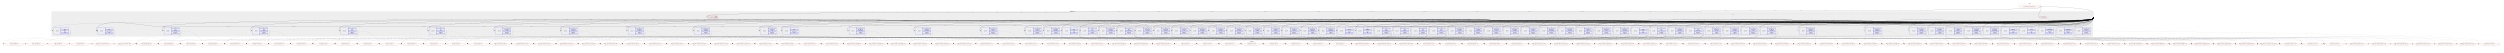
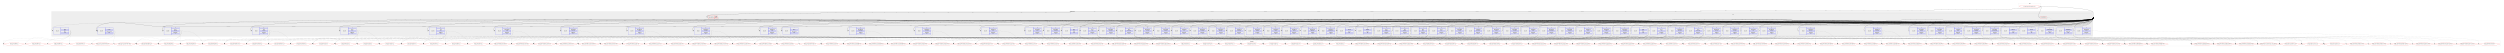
(2180, 44) -> none
